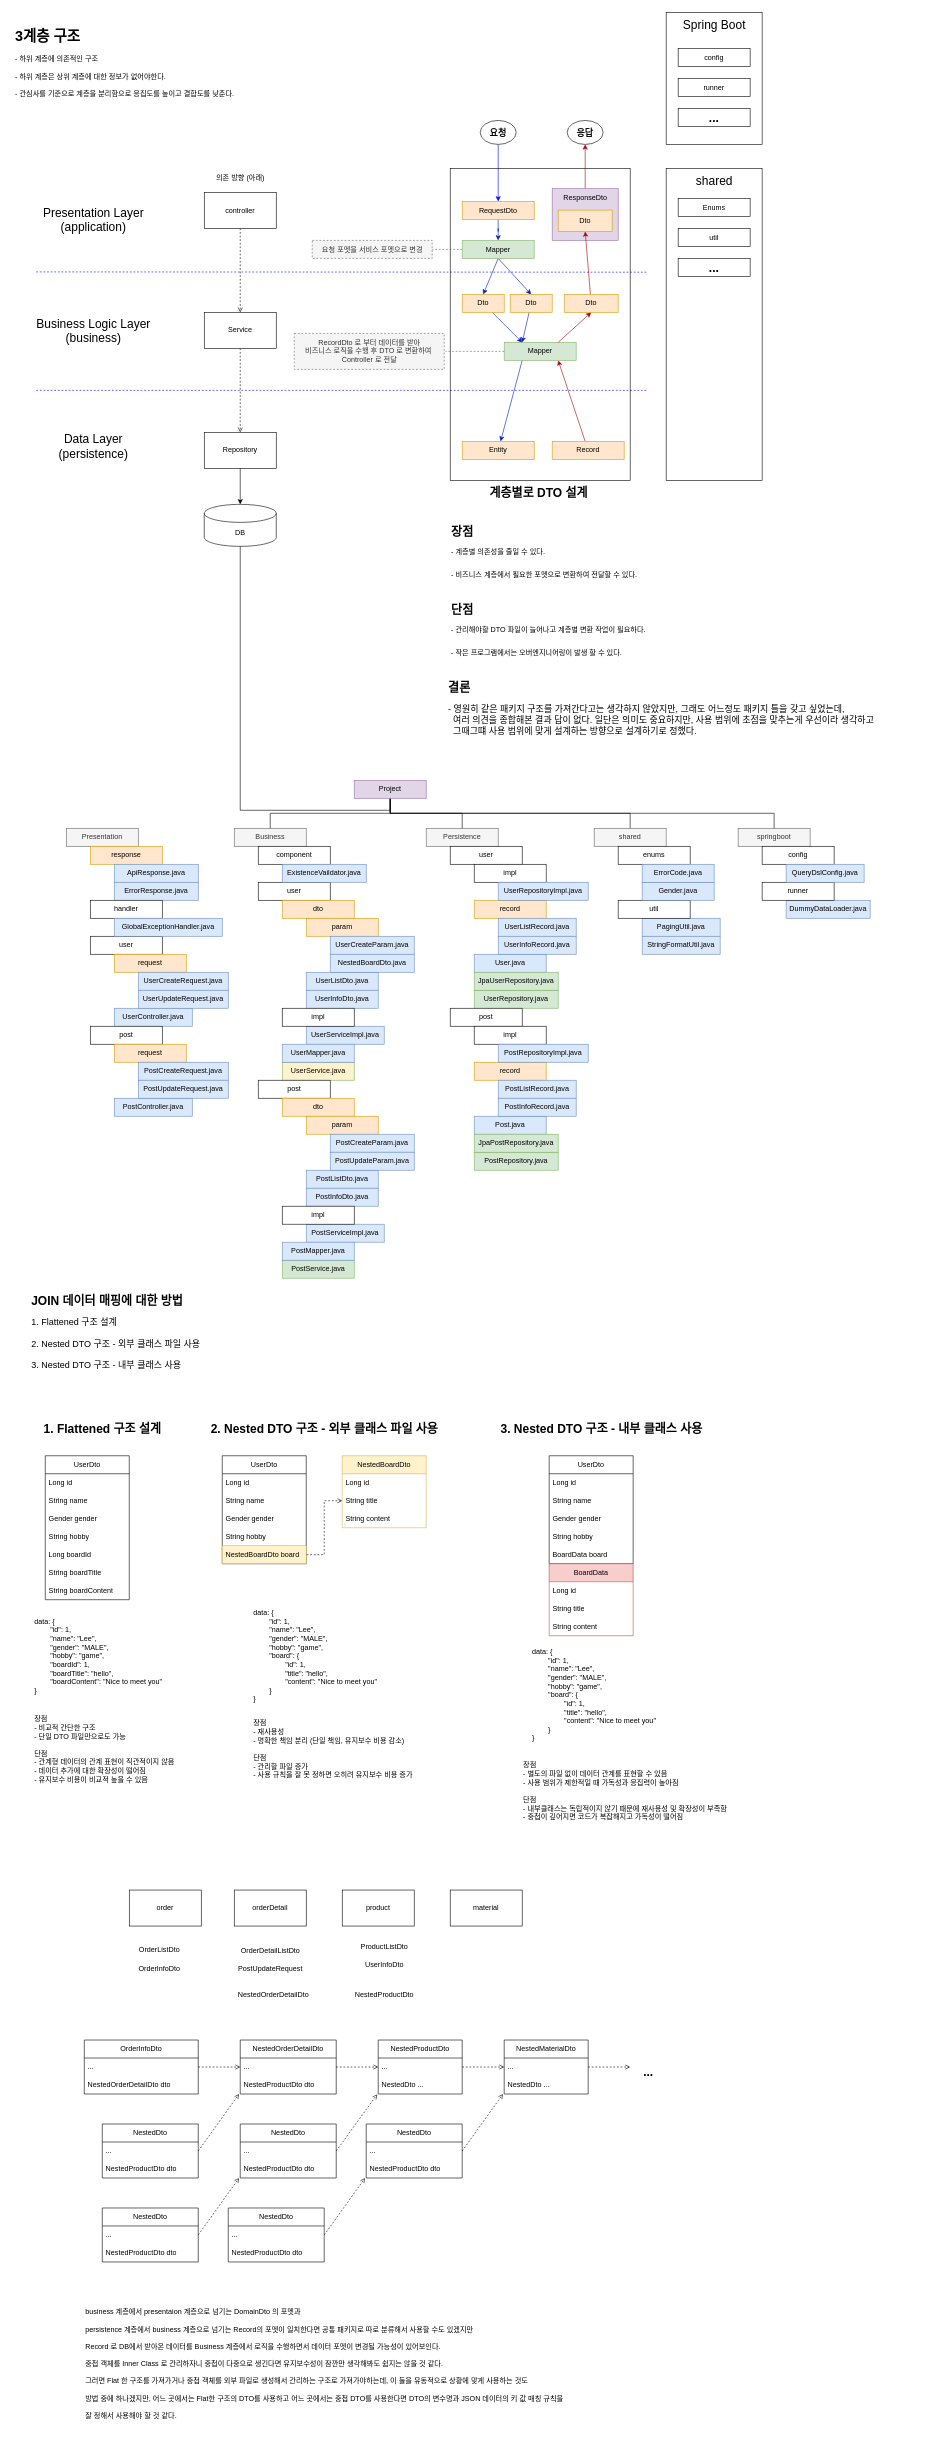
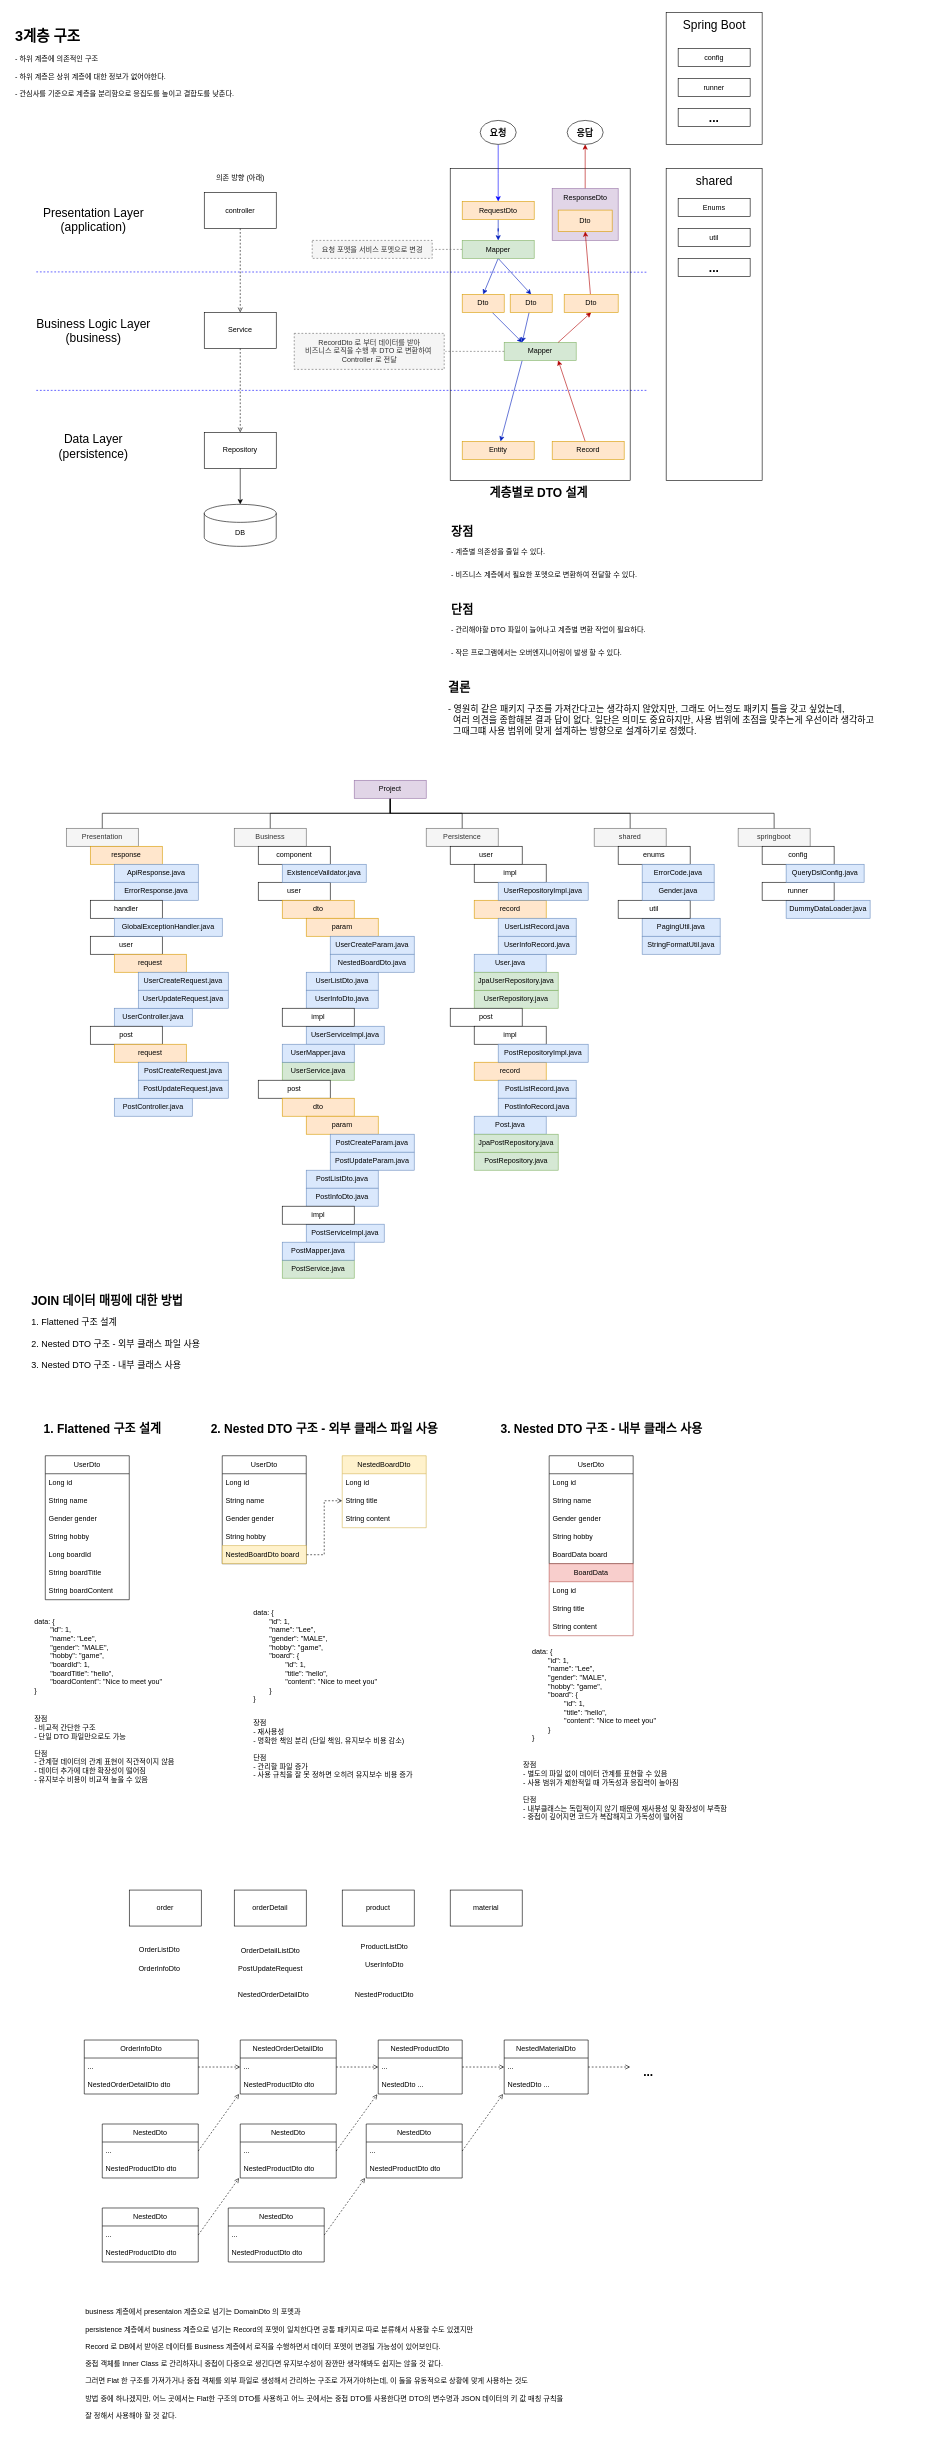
(240, 752) -> (178, 813)
(318, 1071) -> (318, 1071)
